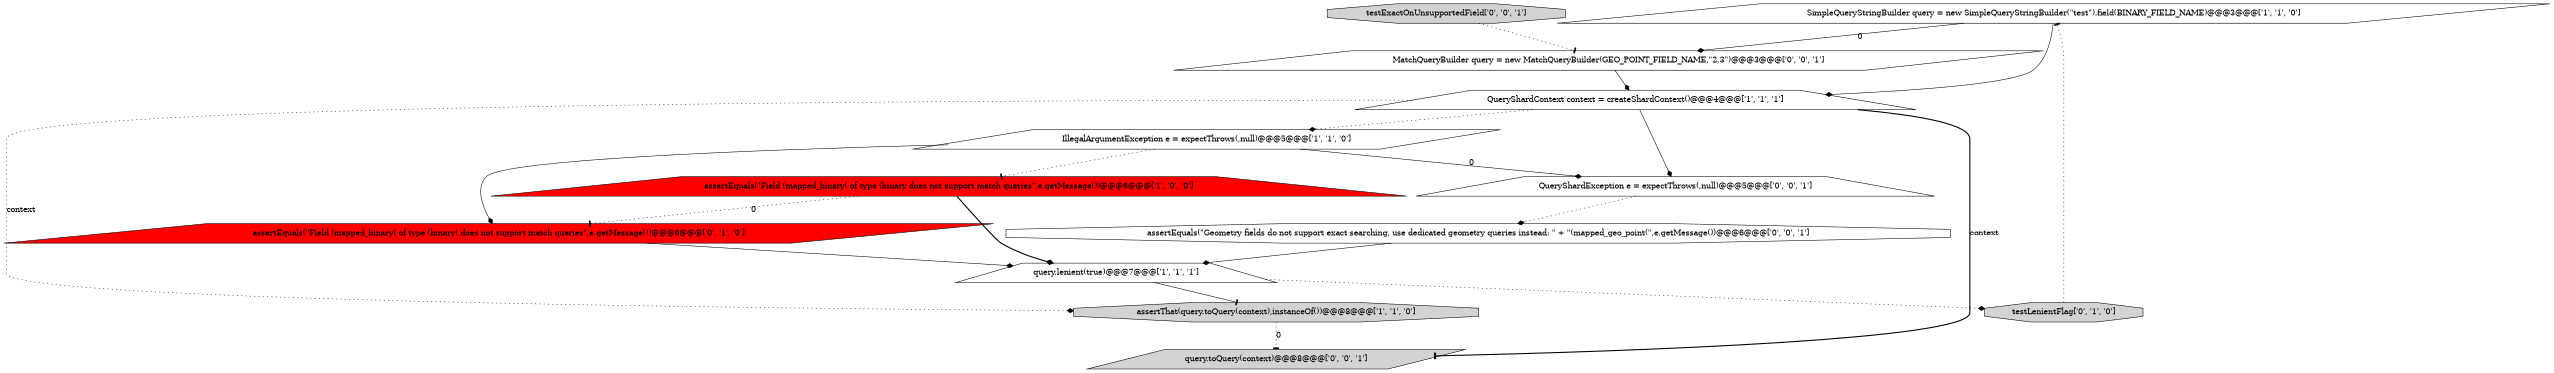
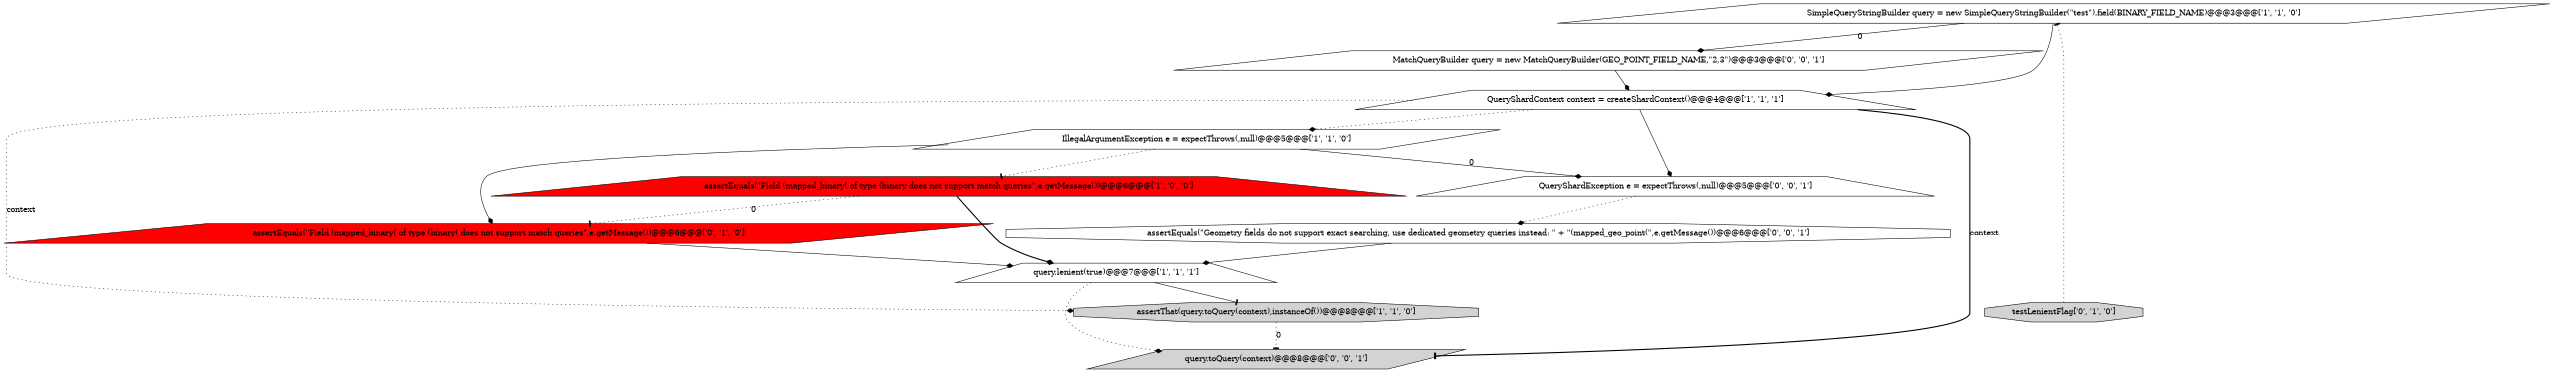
(1446, 14) -> none
(1622, 294) -> (1085, 333)
